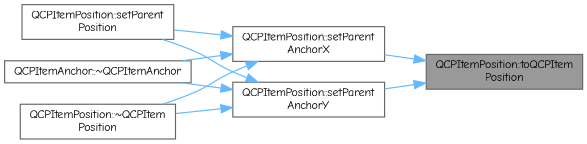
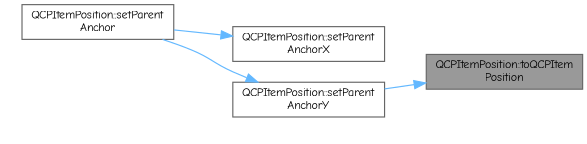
(98, 22) -> (98, 22)
(399, 57) -> none
(98, 72) -> none
(98, 122) -> none
